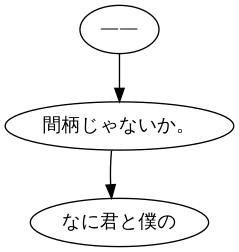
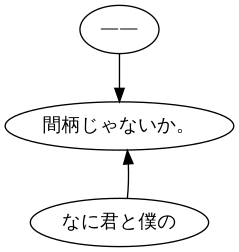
(111, 168) -> (128, 181)
